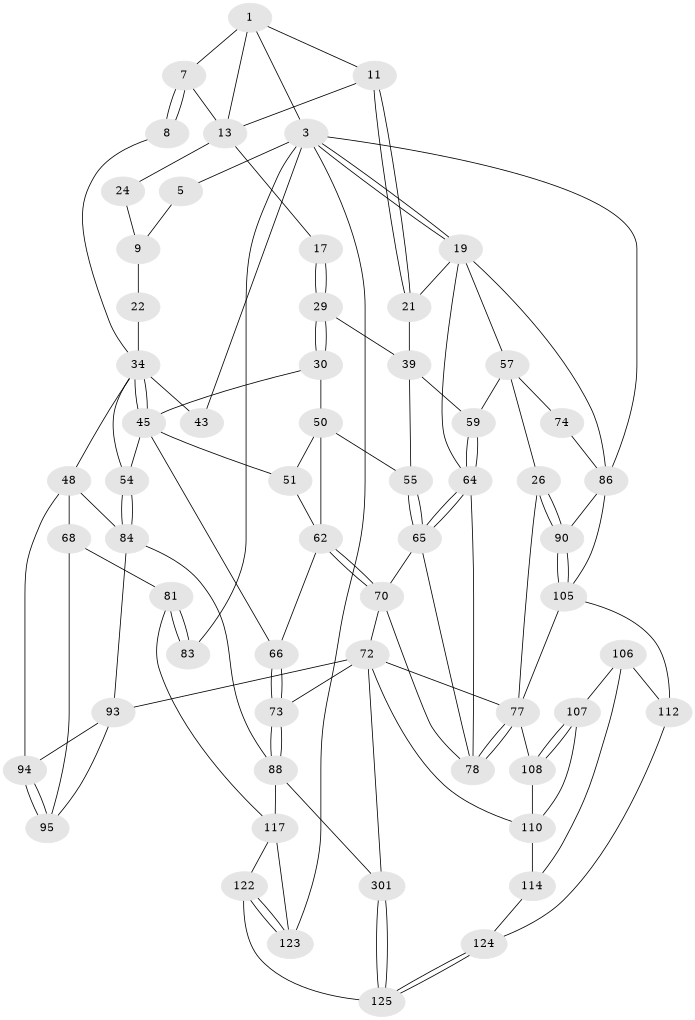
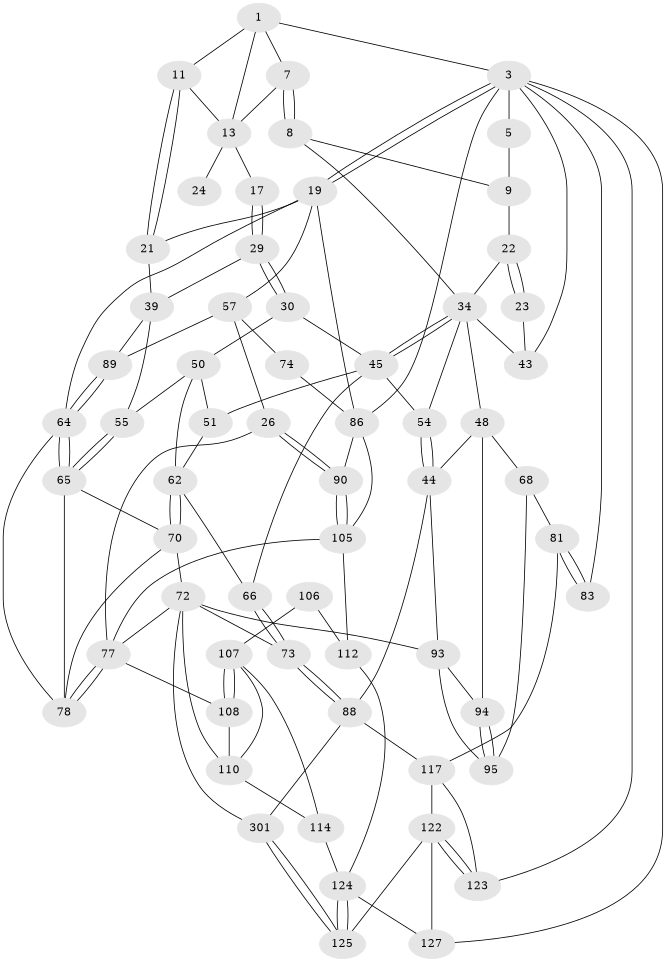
(131, 220) -> (400, 162)
none -> (523, 307)
(474, 423) -> (110, 365)
(127, 539) -> (429, 481)
(593, 776) -> (291, 734)
none -> (432, 944)
